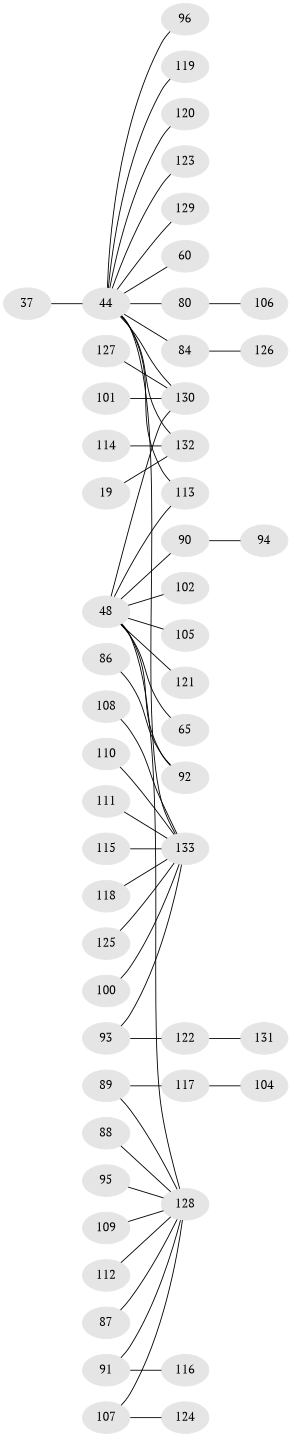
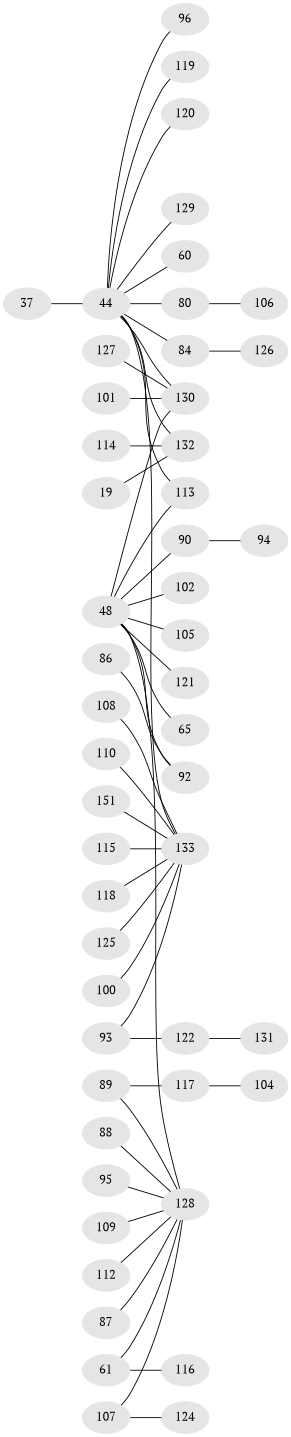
(185, 162) -> none
(106, 801) -> (106, 801)
(106, 1370) -> (106, 1370)
